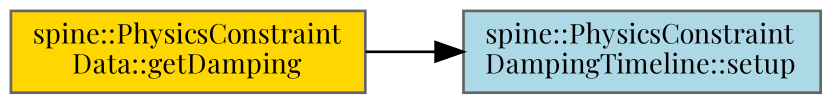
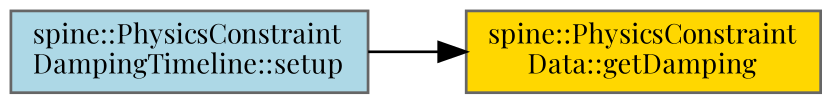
(401, 52) -> (403, 52)
